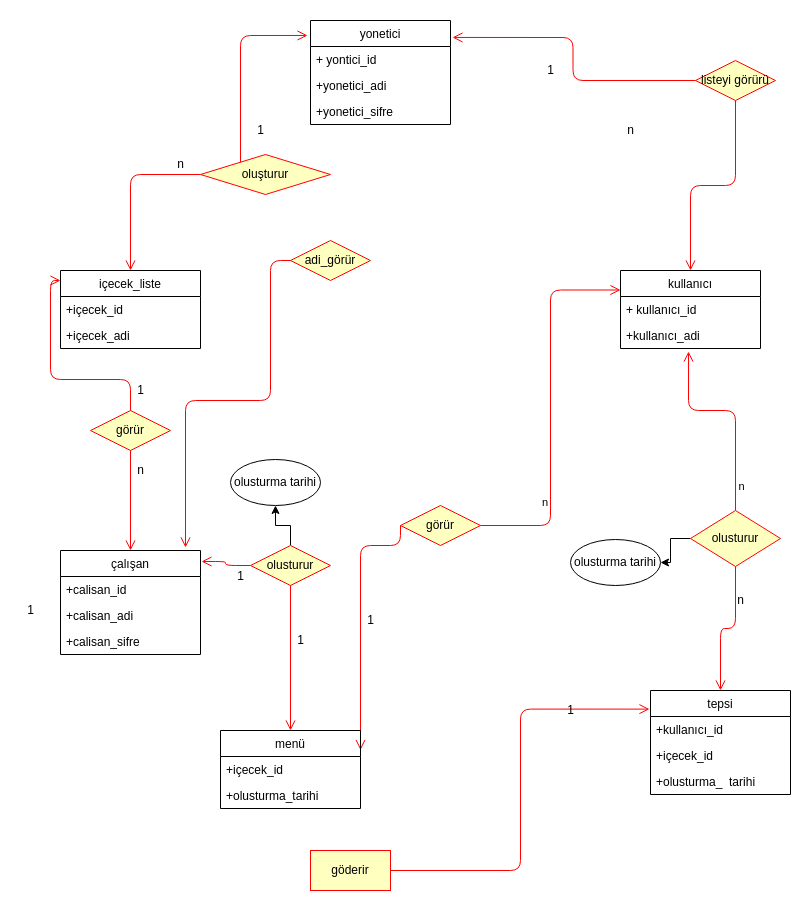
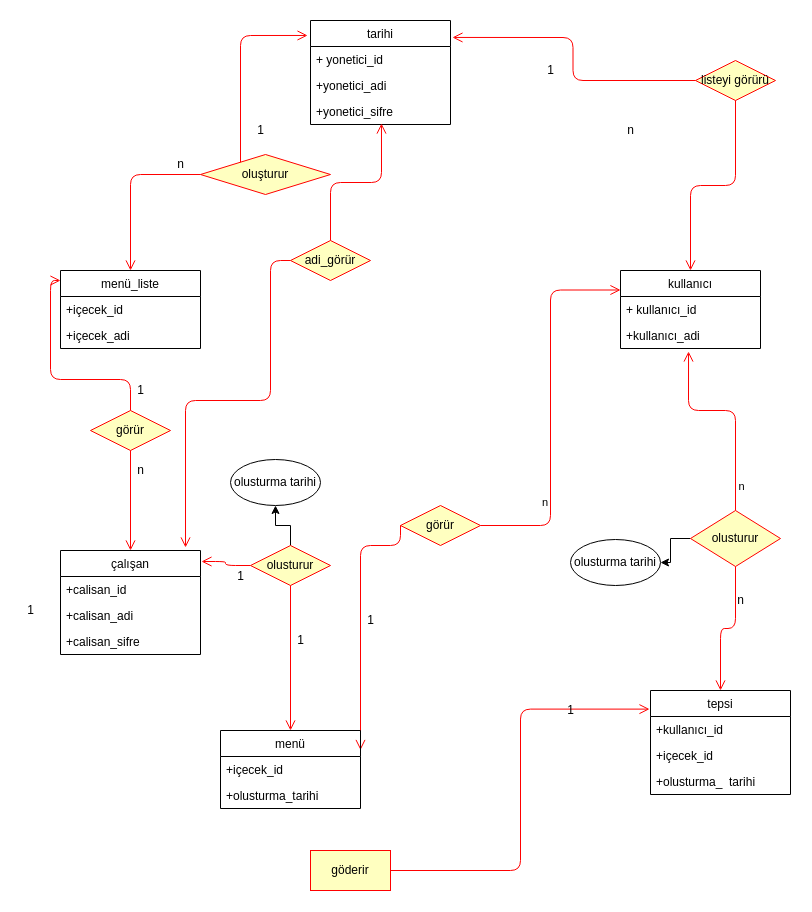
(380, 34) -> (380, 34)
(350, 60) -> (353, 60)
none -> (355, 183)
(130, 284) -> (130, 284)
